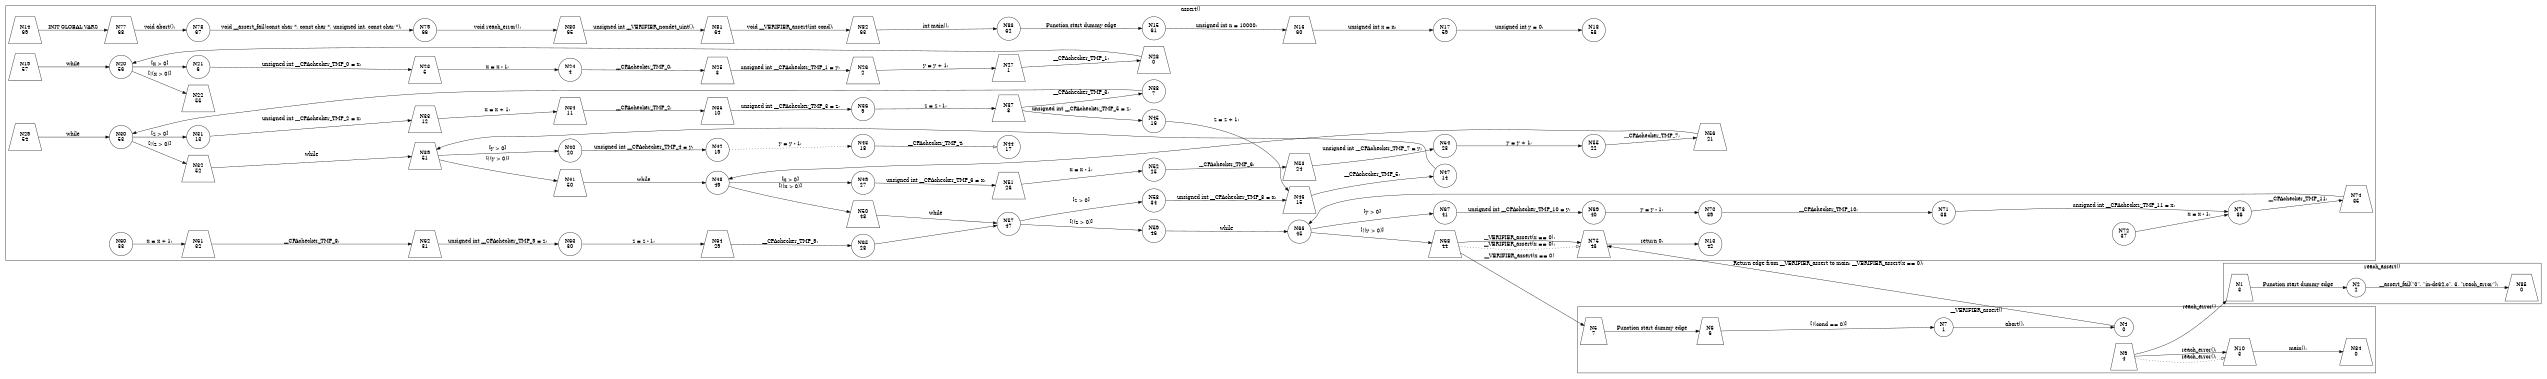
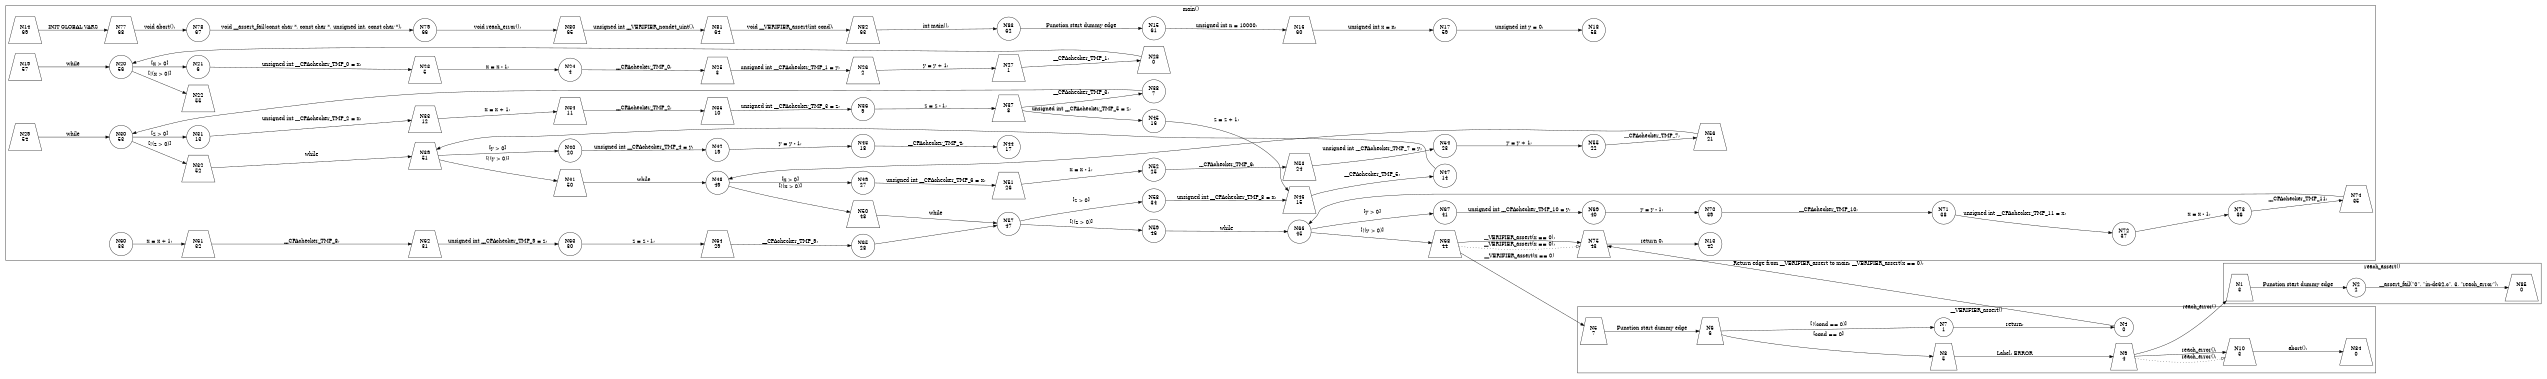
(1191, 10) -> (1191, 10)
(934, 146) -> (934, 146)
(788, 148) -> (788, 148)
(2090, 208) -> (2032, 225)
(2015, 325) -> (2015, 325)
(2298, 349) -> (2298, 349)
none -> (1944, 357)
